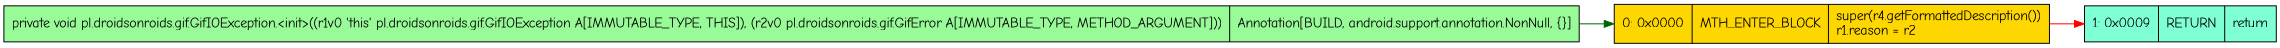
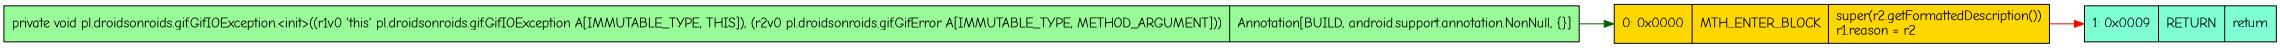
(1939, 16) -> (1939, 16)
